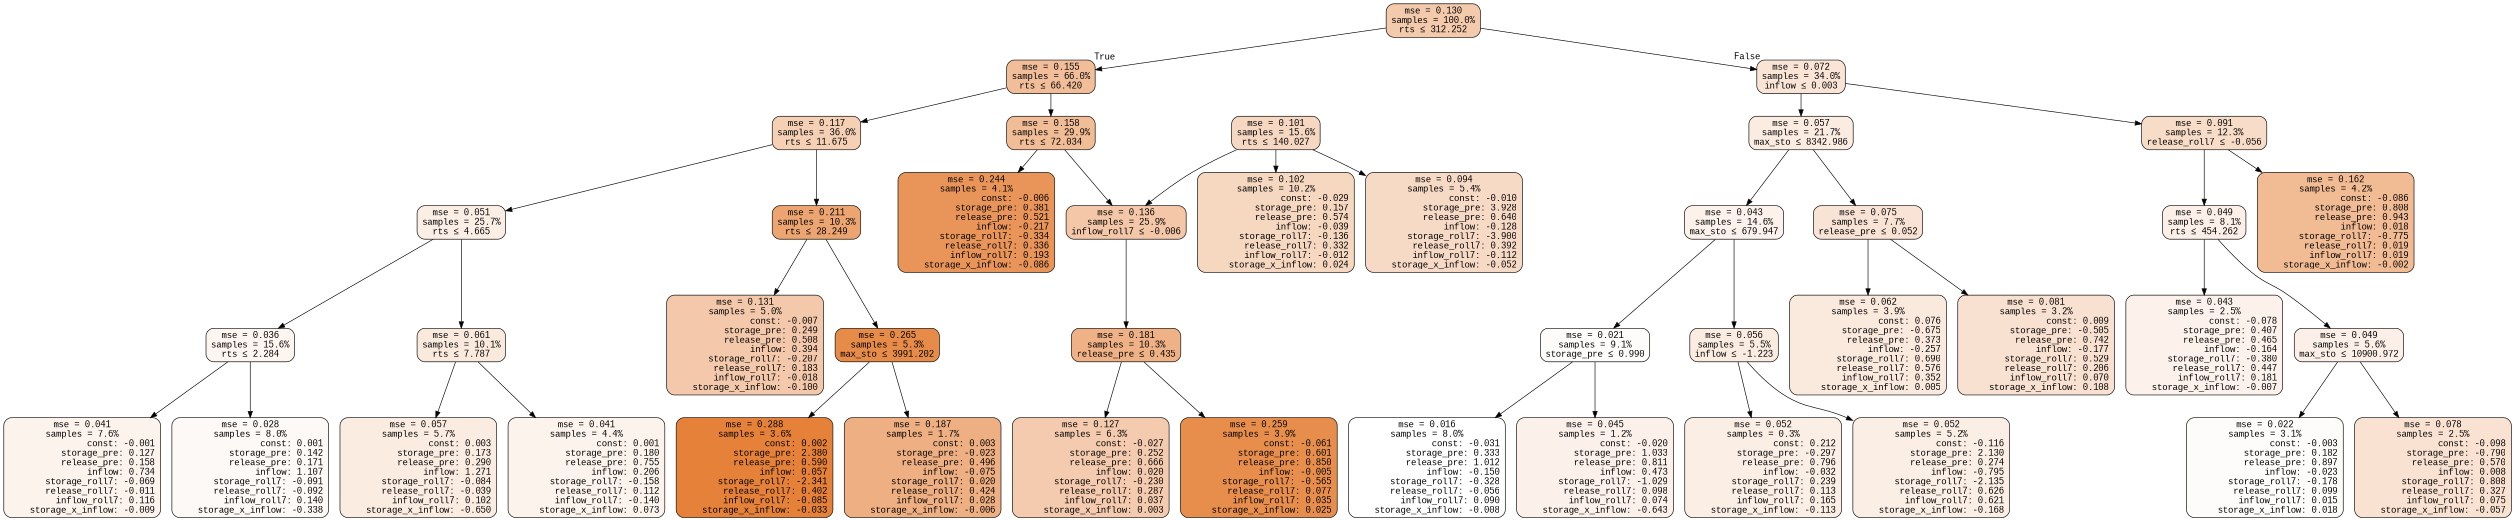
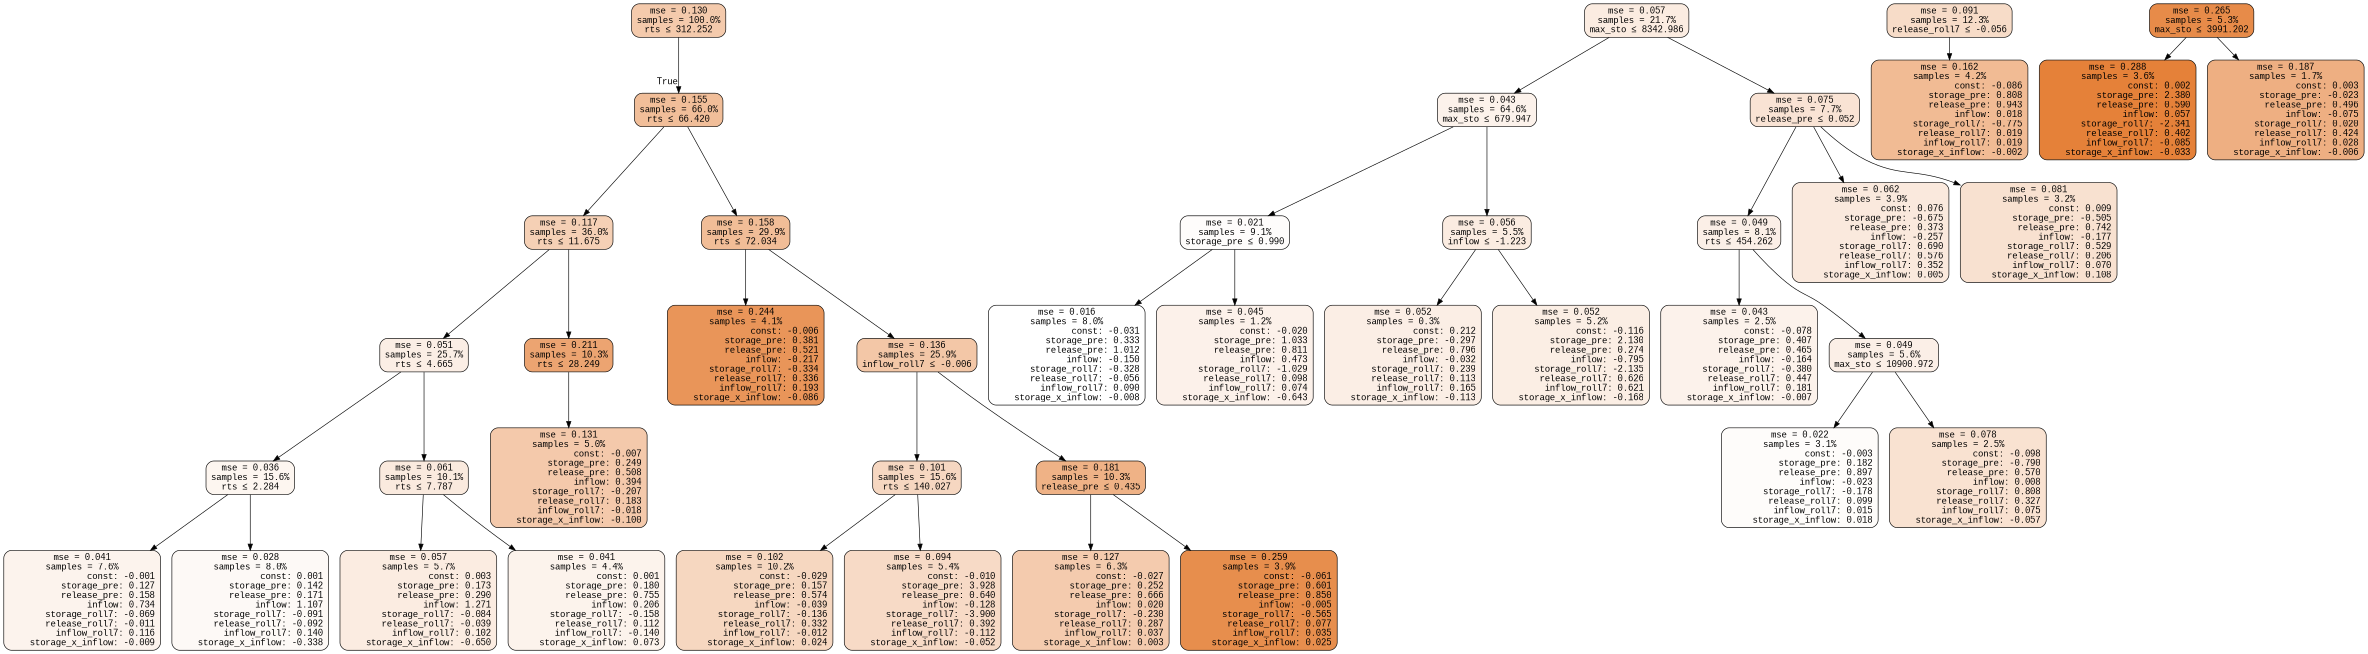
(1801, 77) -> none
(1192, 173) -> (917, 413)
(2204, 174) -> (1774, 168)
(1734, 222) -> (1487, 110)
(850, 281) -> none
